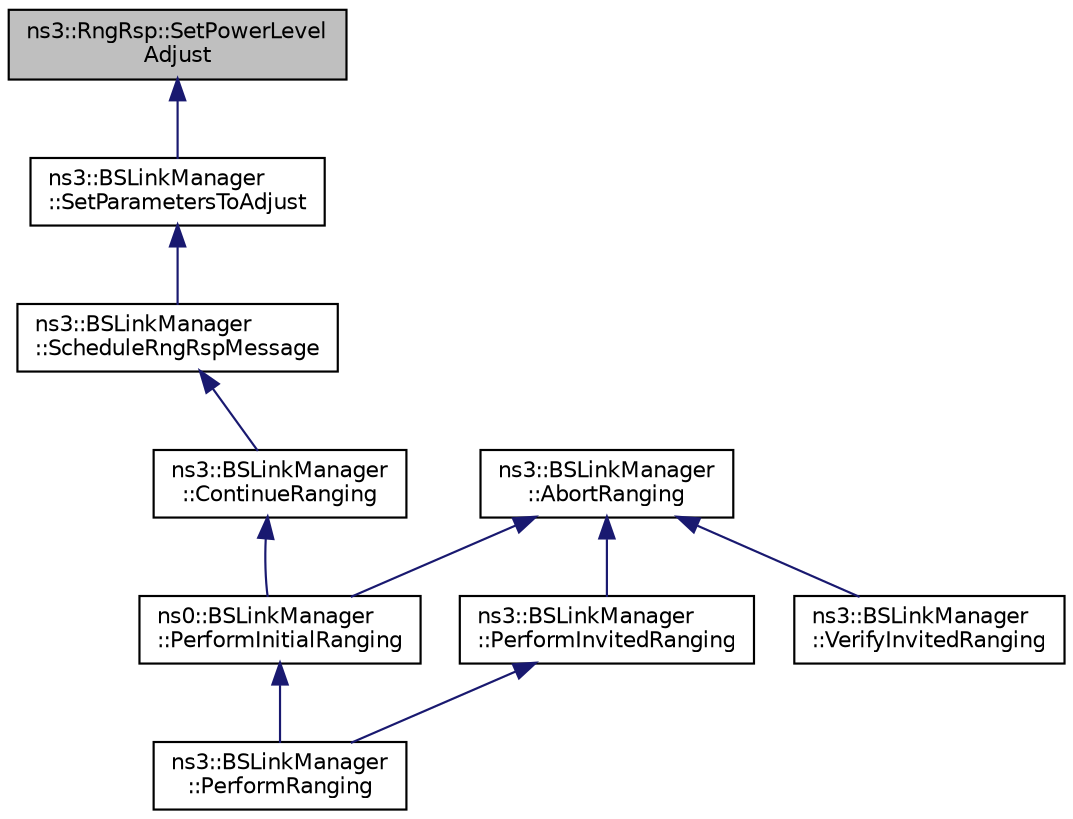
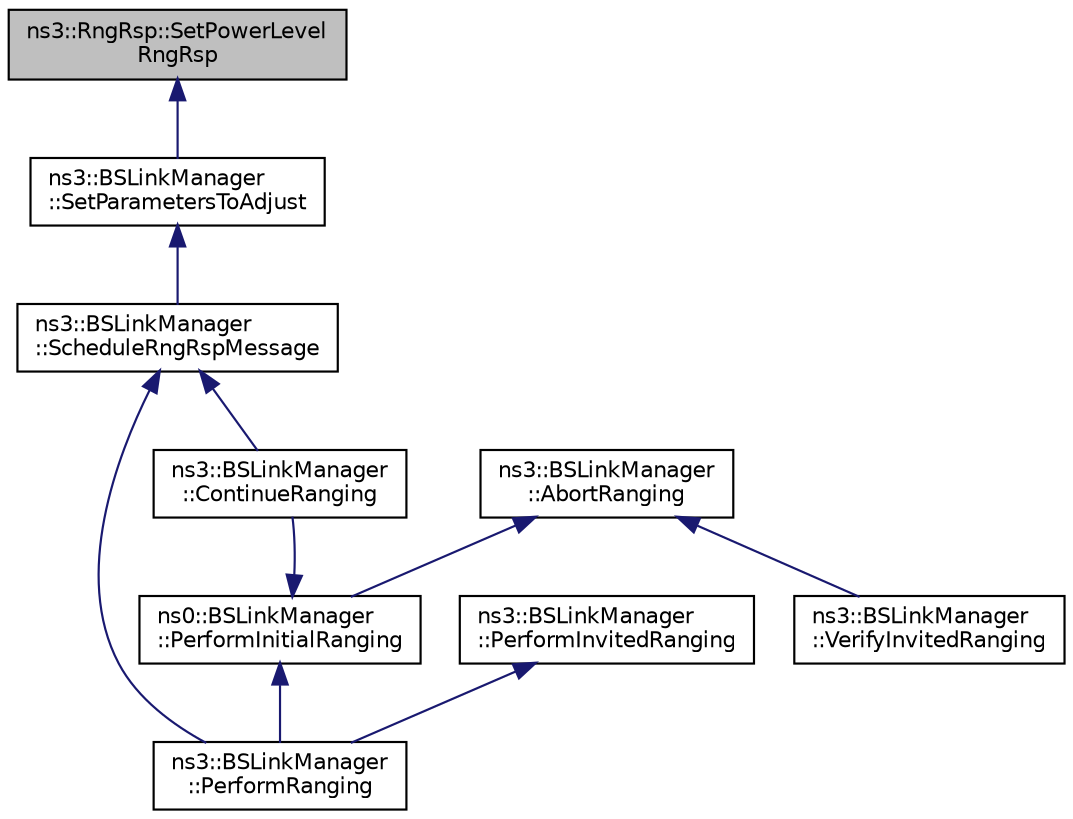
(178, 45) -> (178, 45)
(265, 568) -> (295, 546)
(607, 568) -> none
none -> (99, 584)
